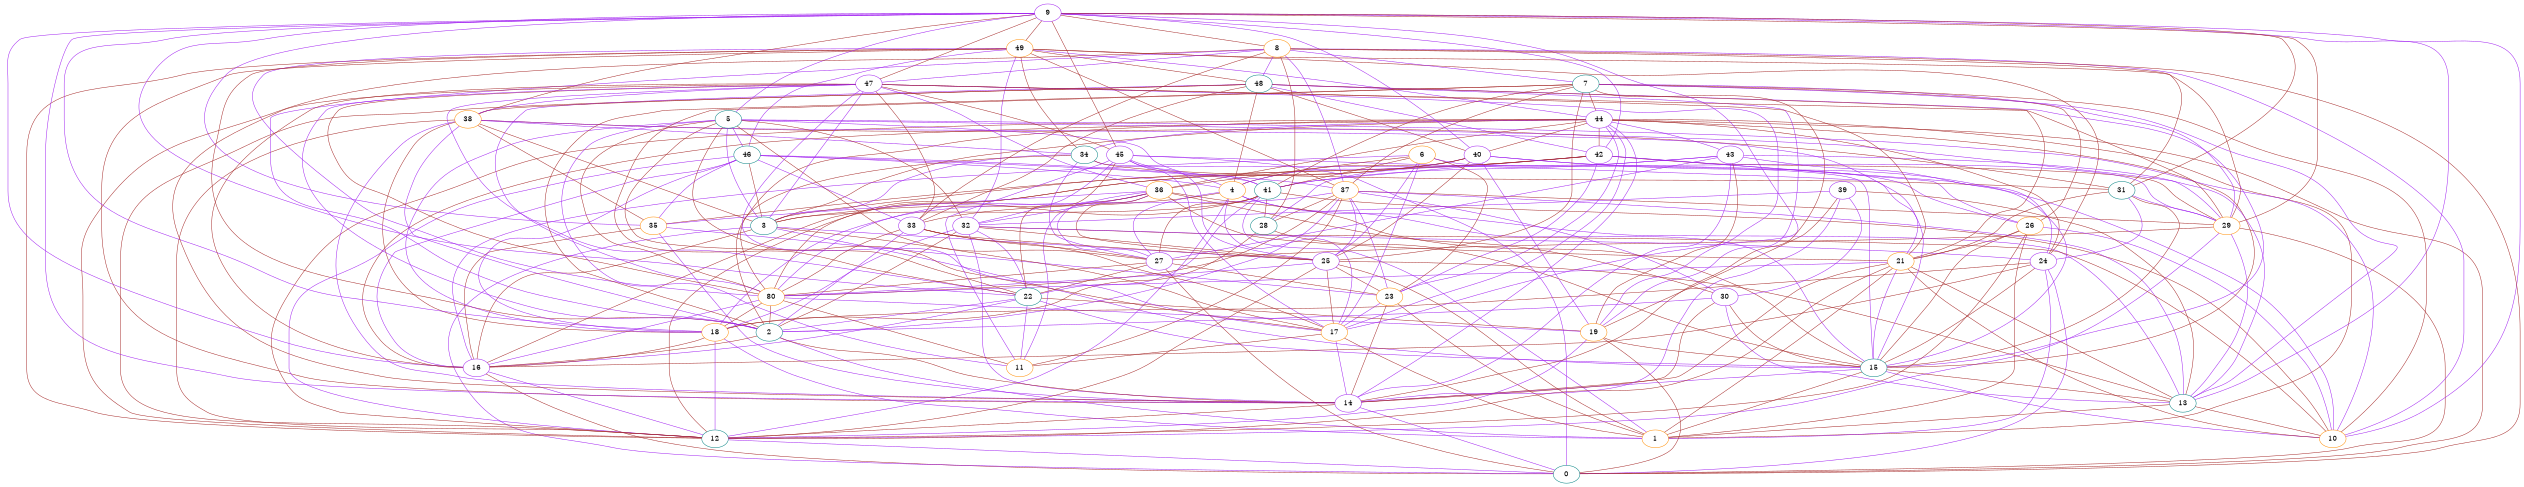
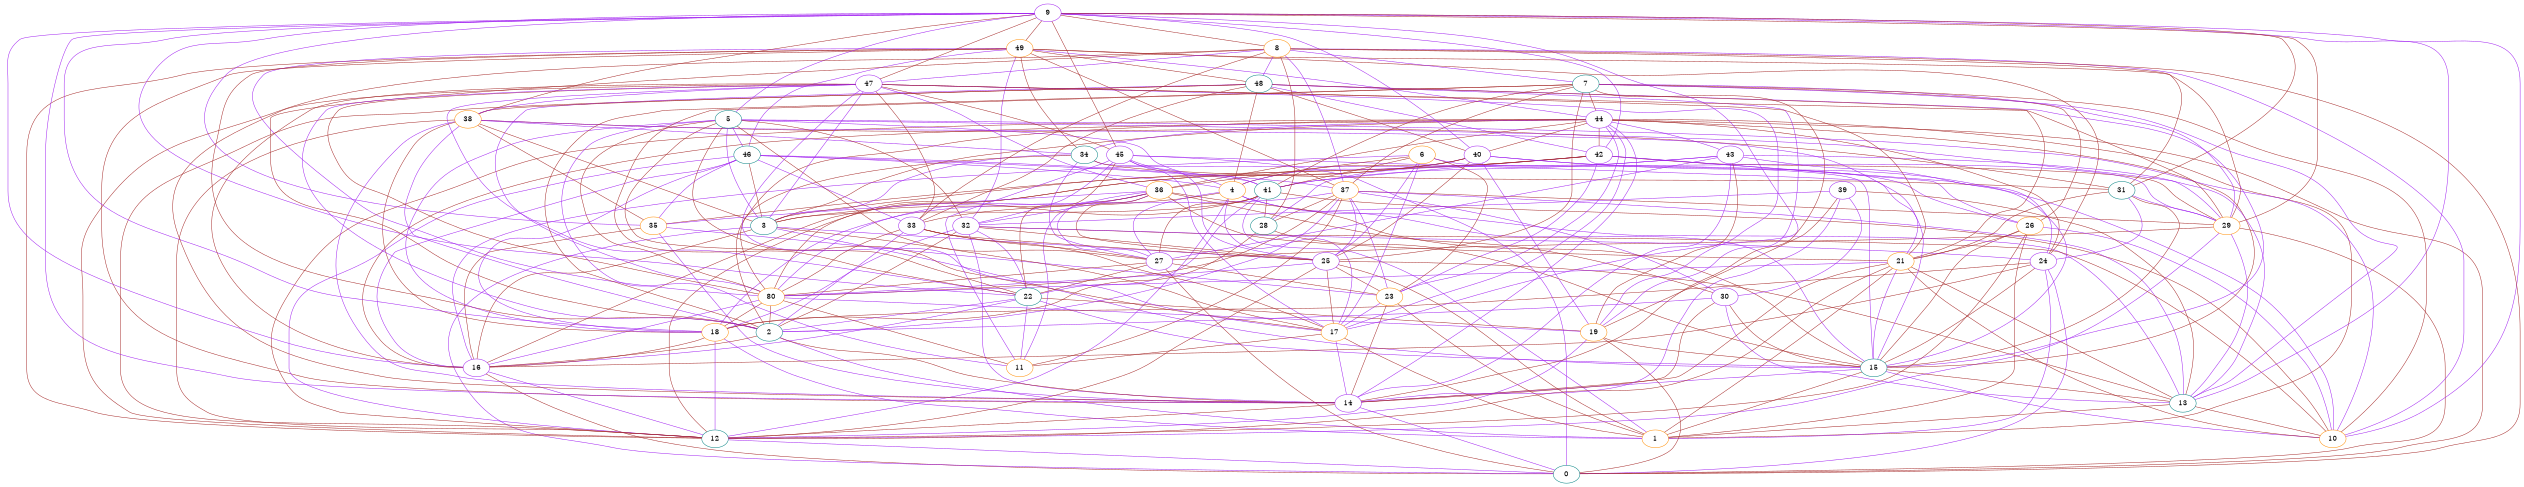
(636, 82) -> (636, 82)
